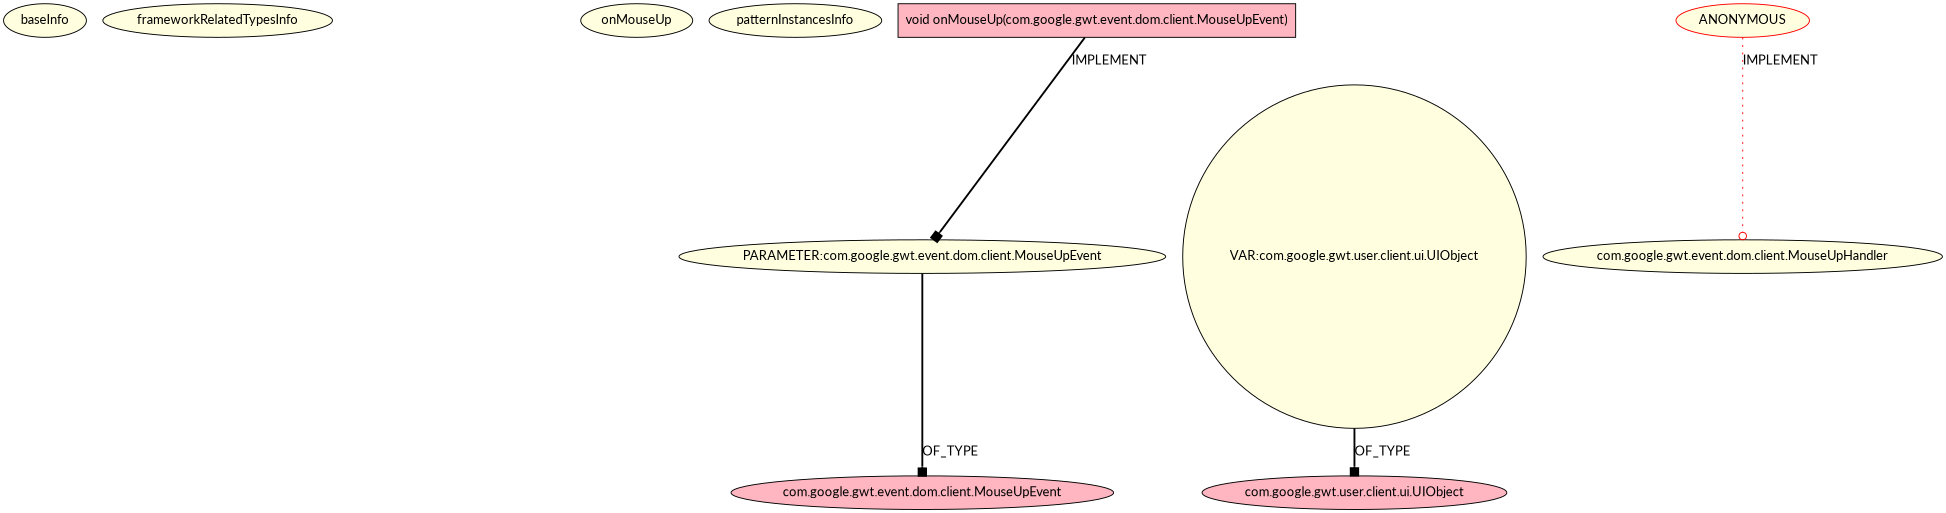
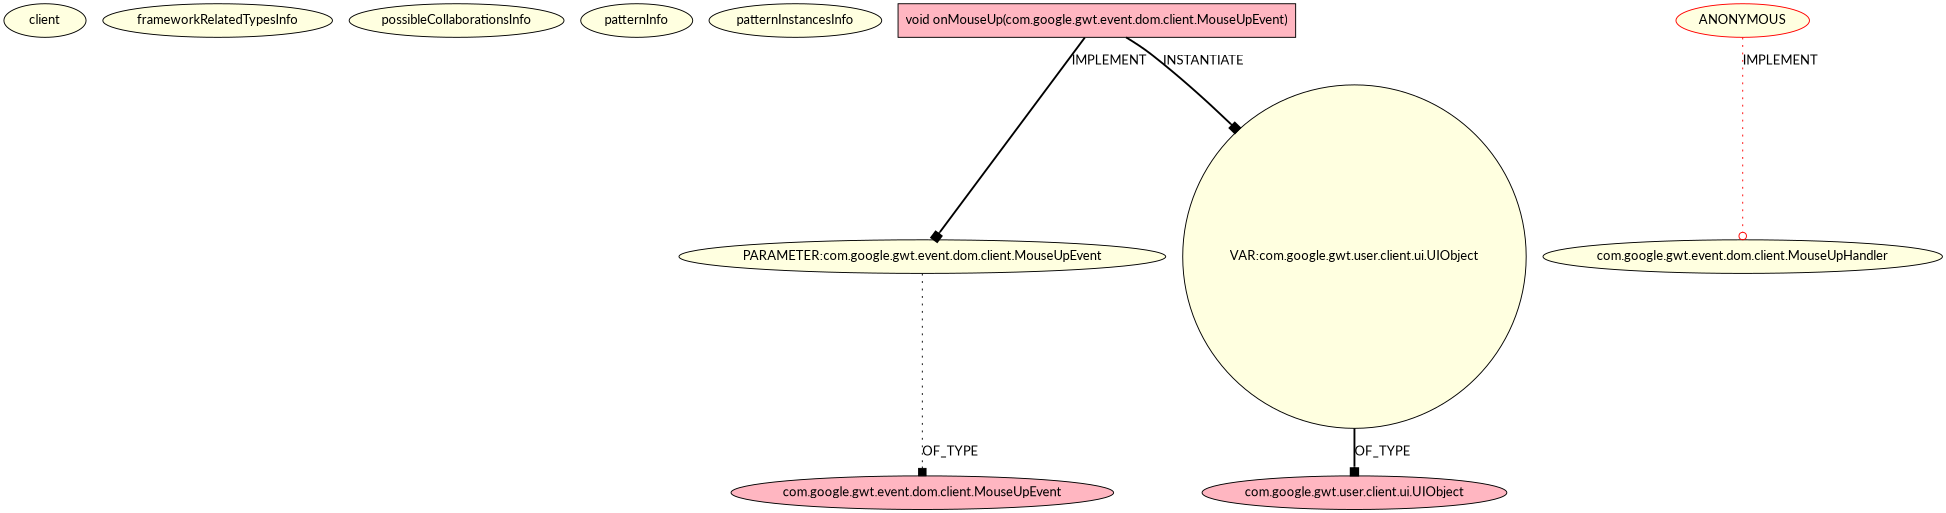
(45, 21) -> (45, 21)
none -> (457, 21)
(637, 21) -> (637, 21)
none -> (1180, 78)
(922, 370) -> (922, 370)
